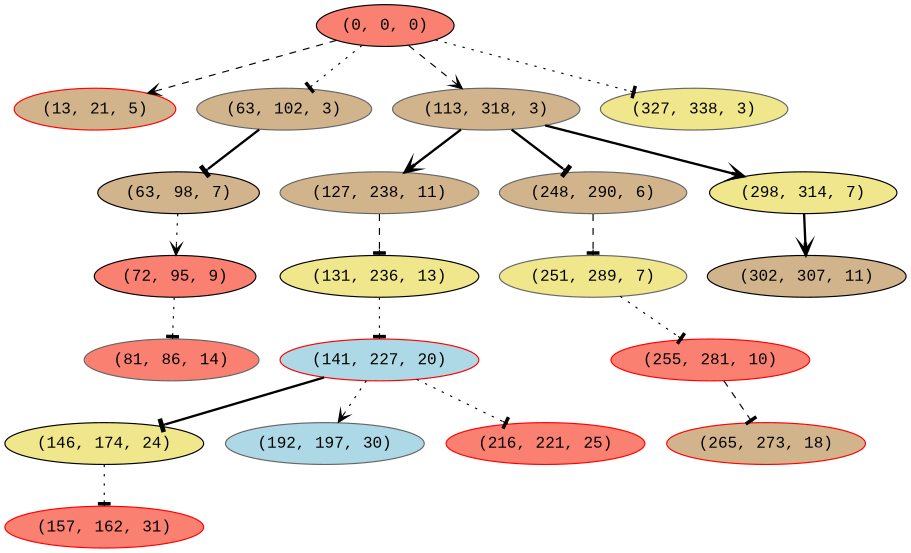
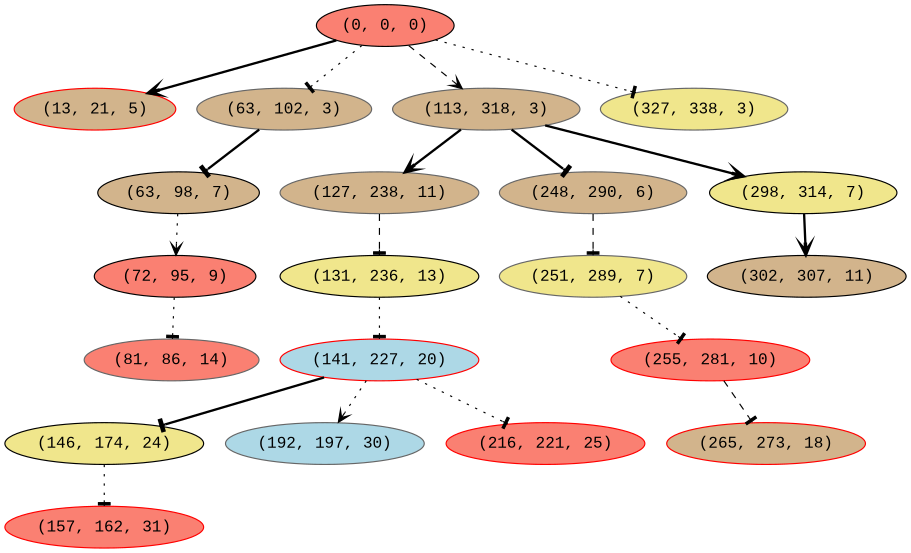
(248, 65) -> (248, 65)
